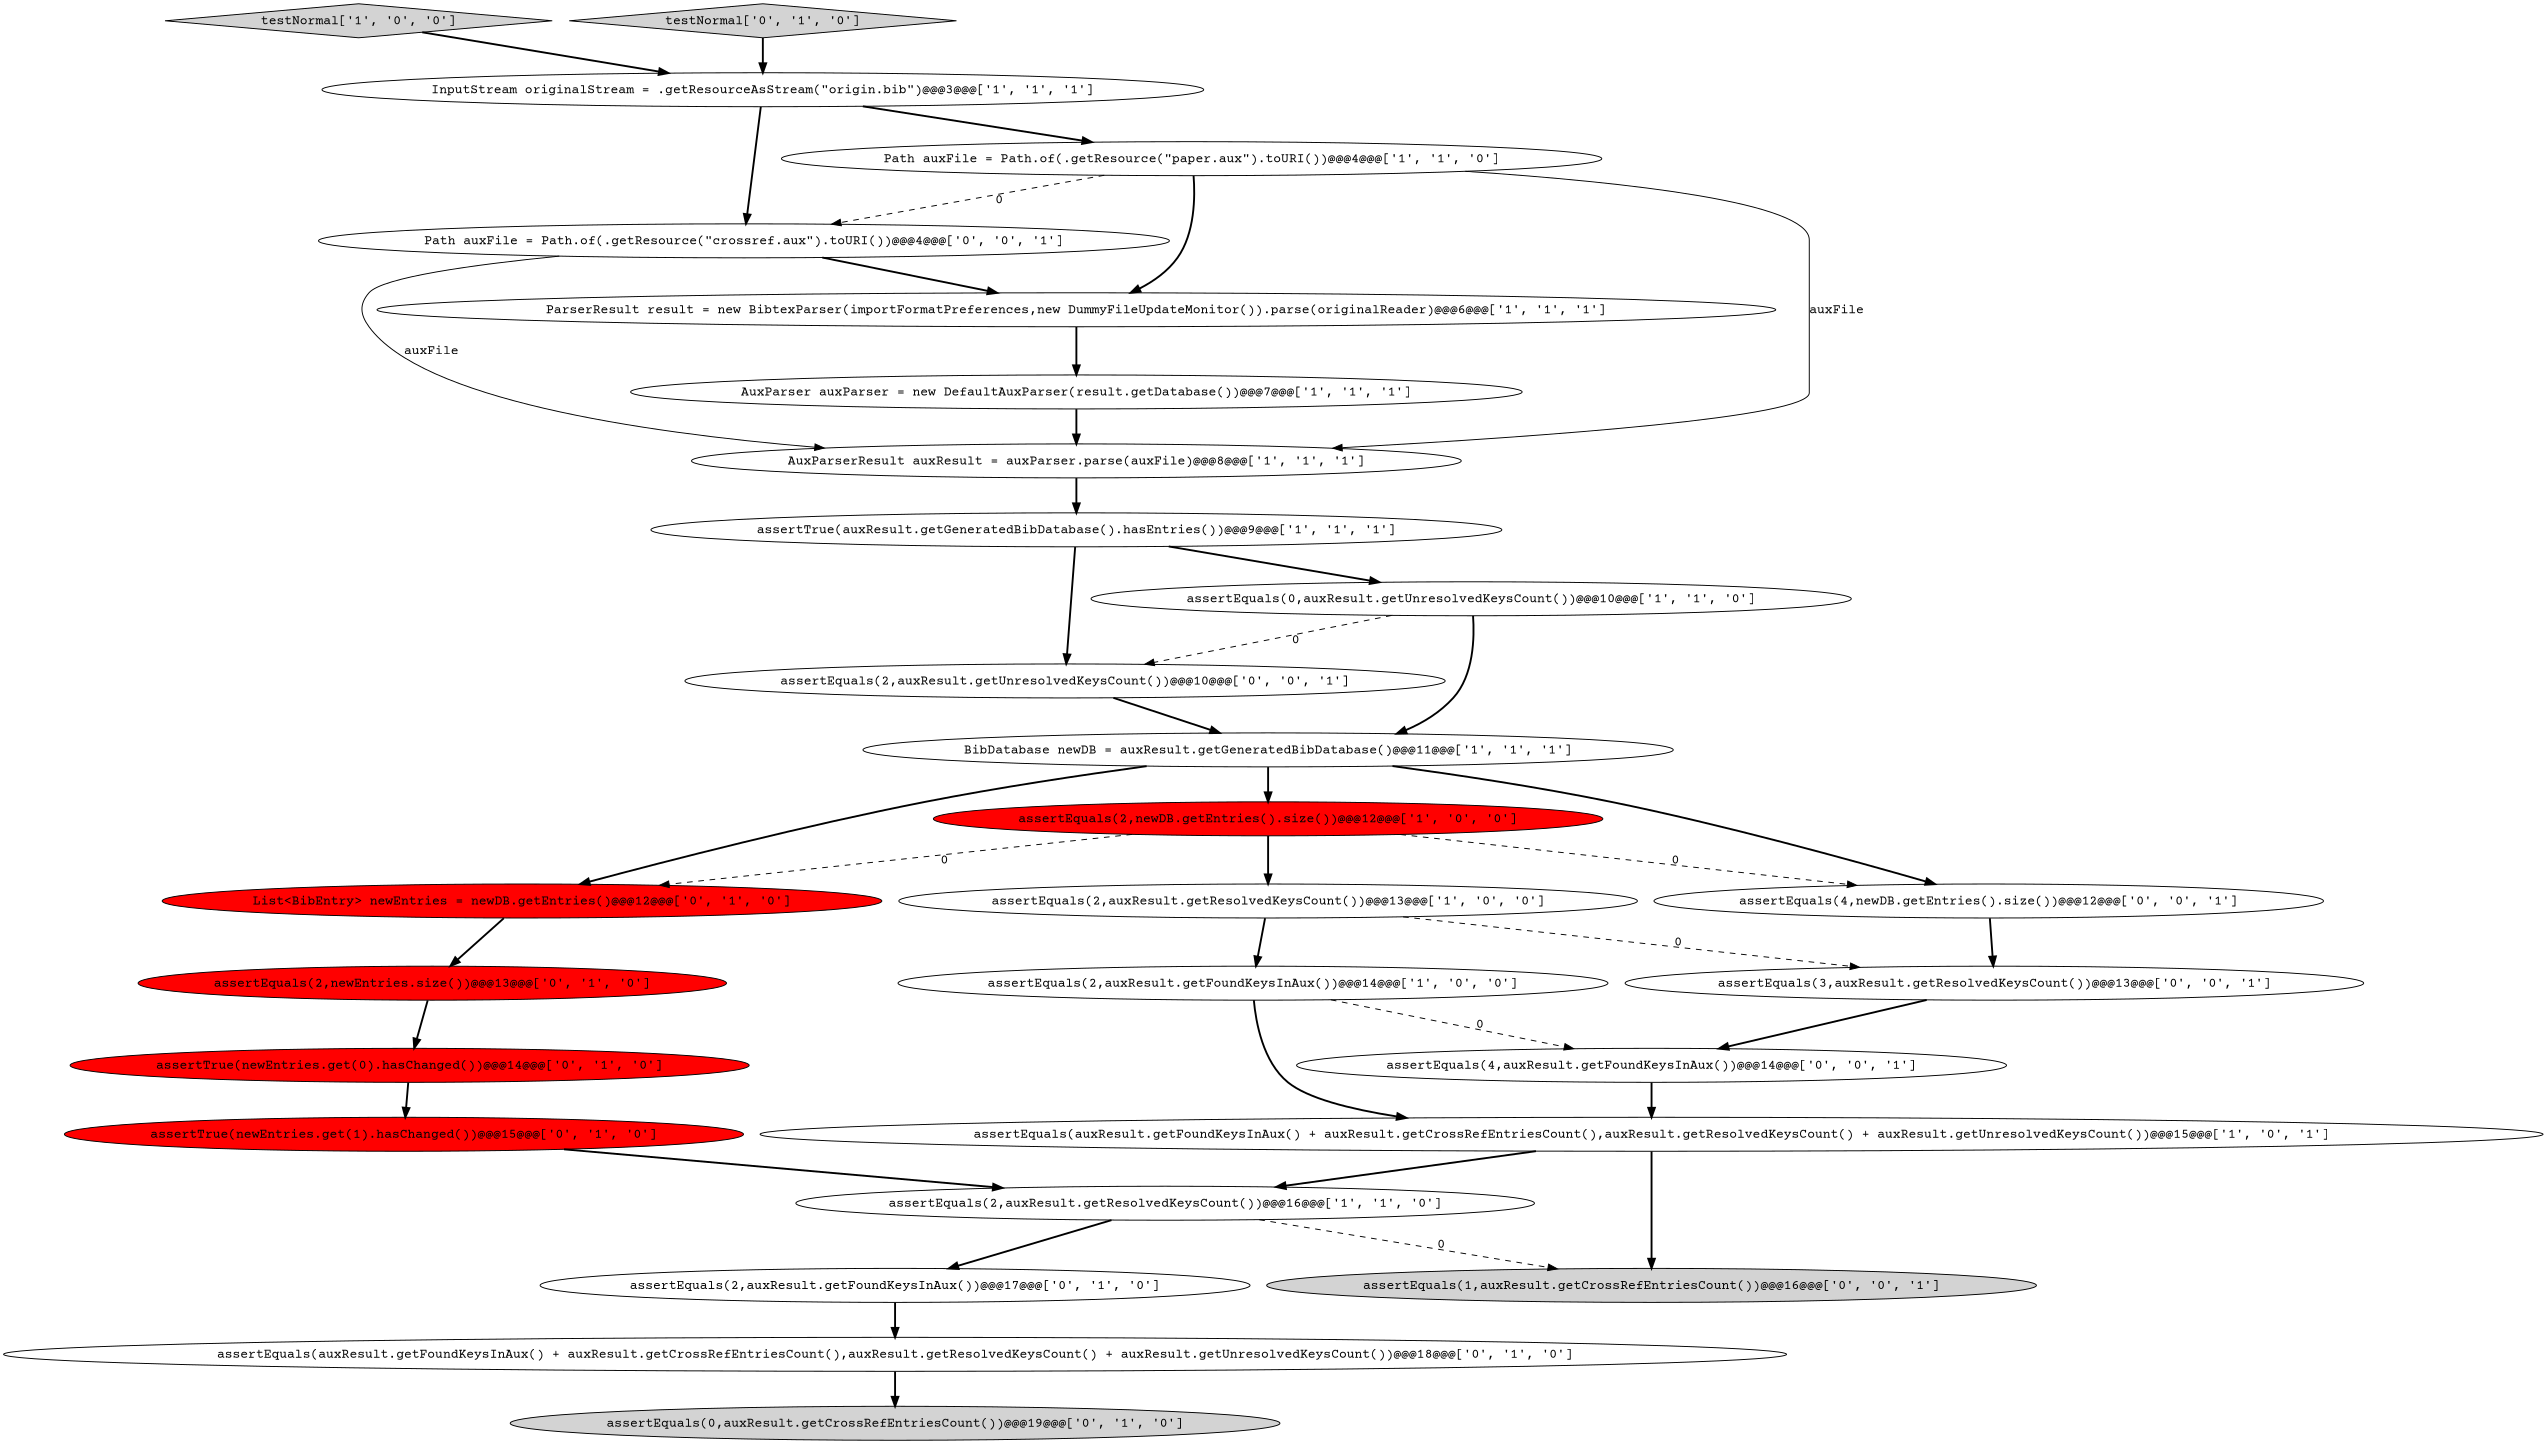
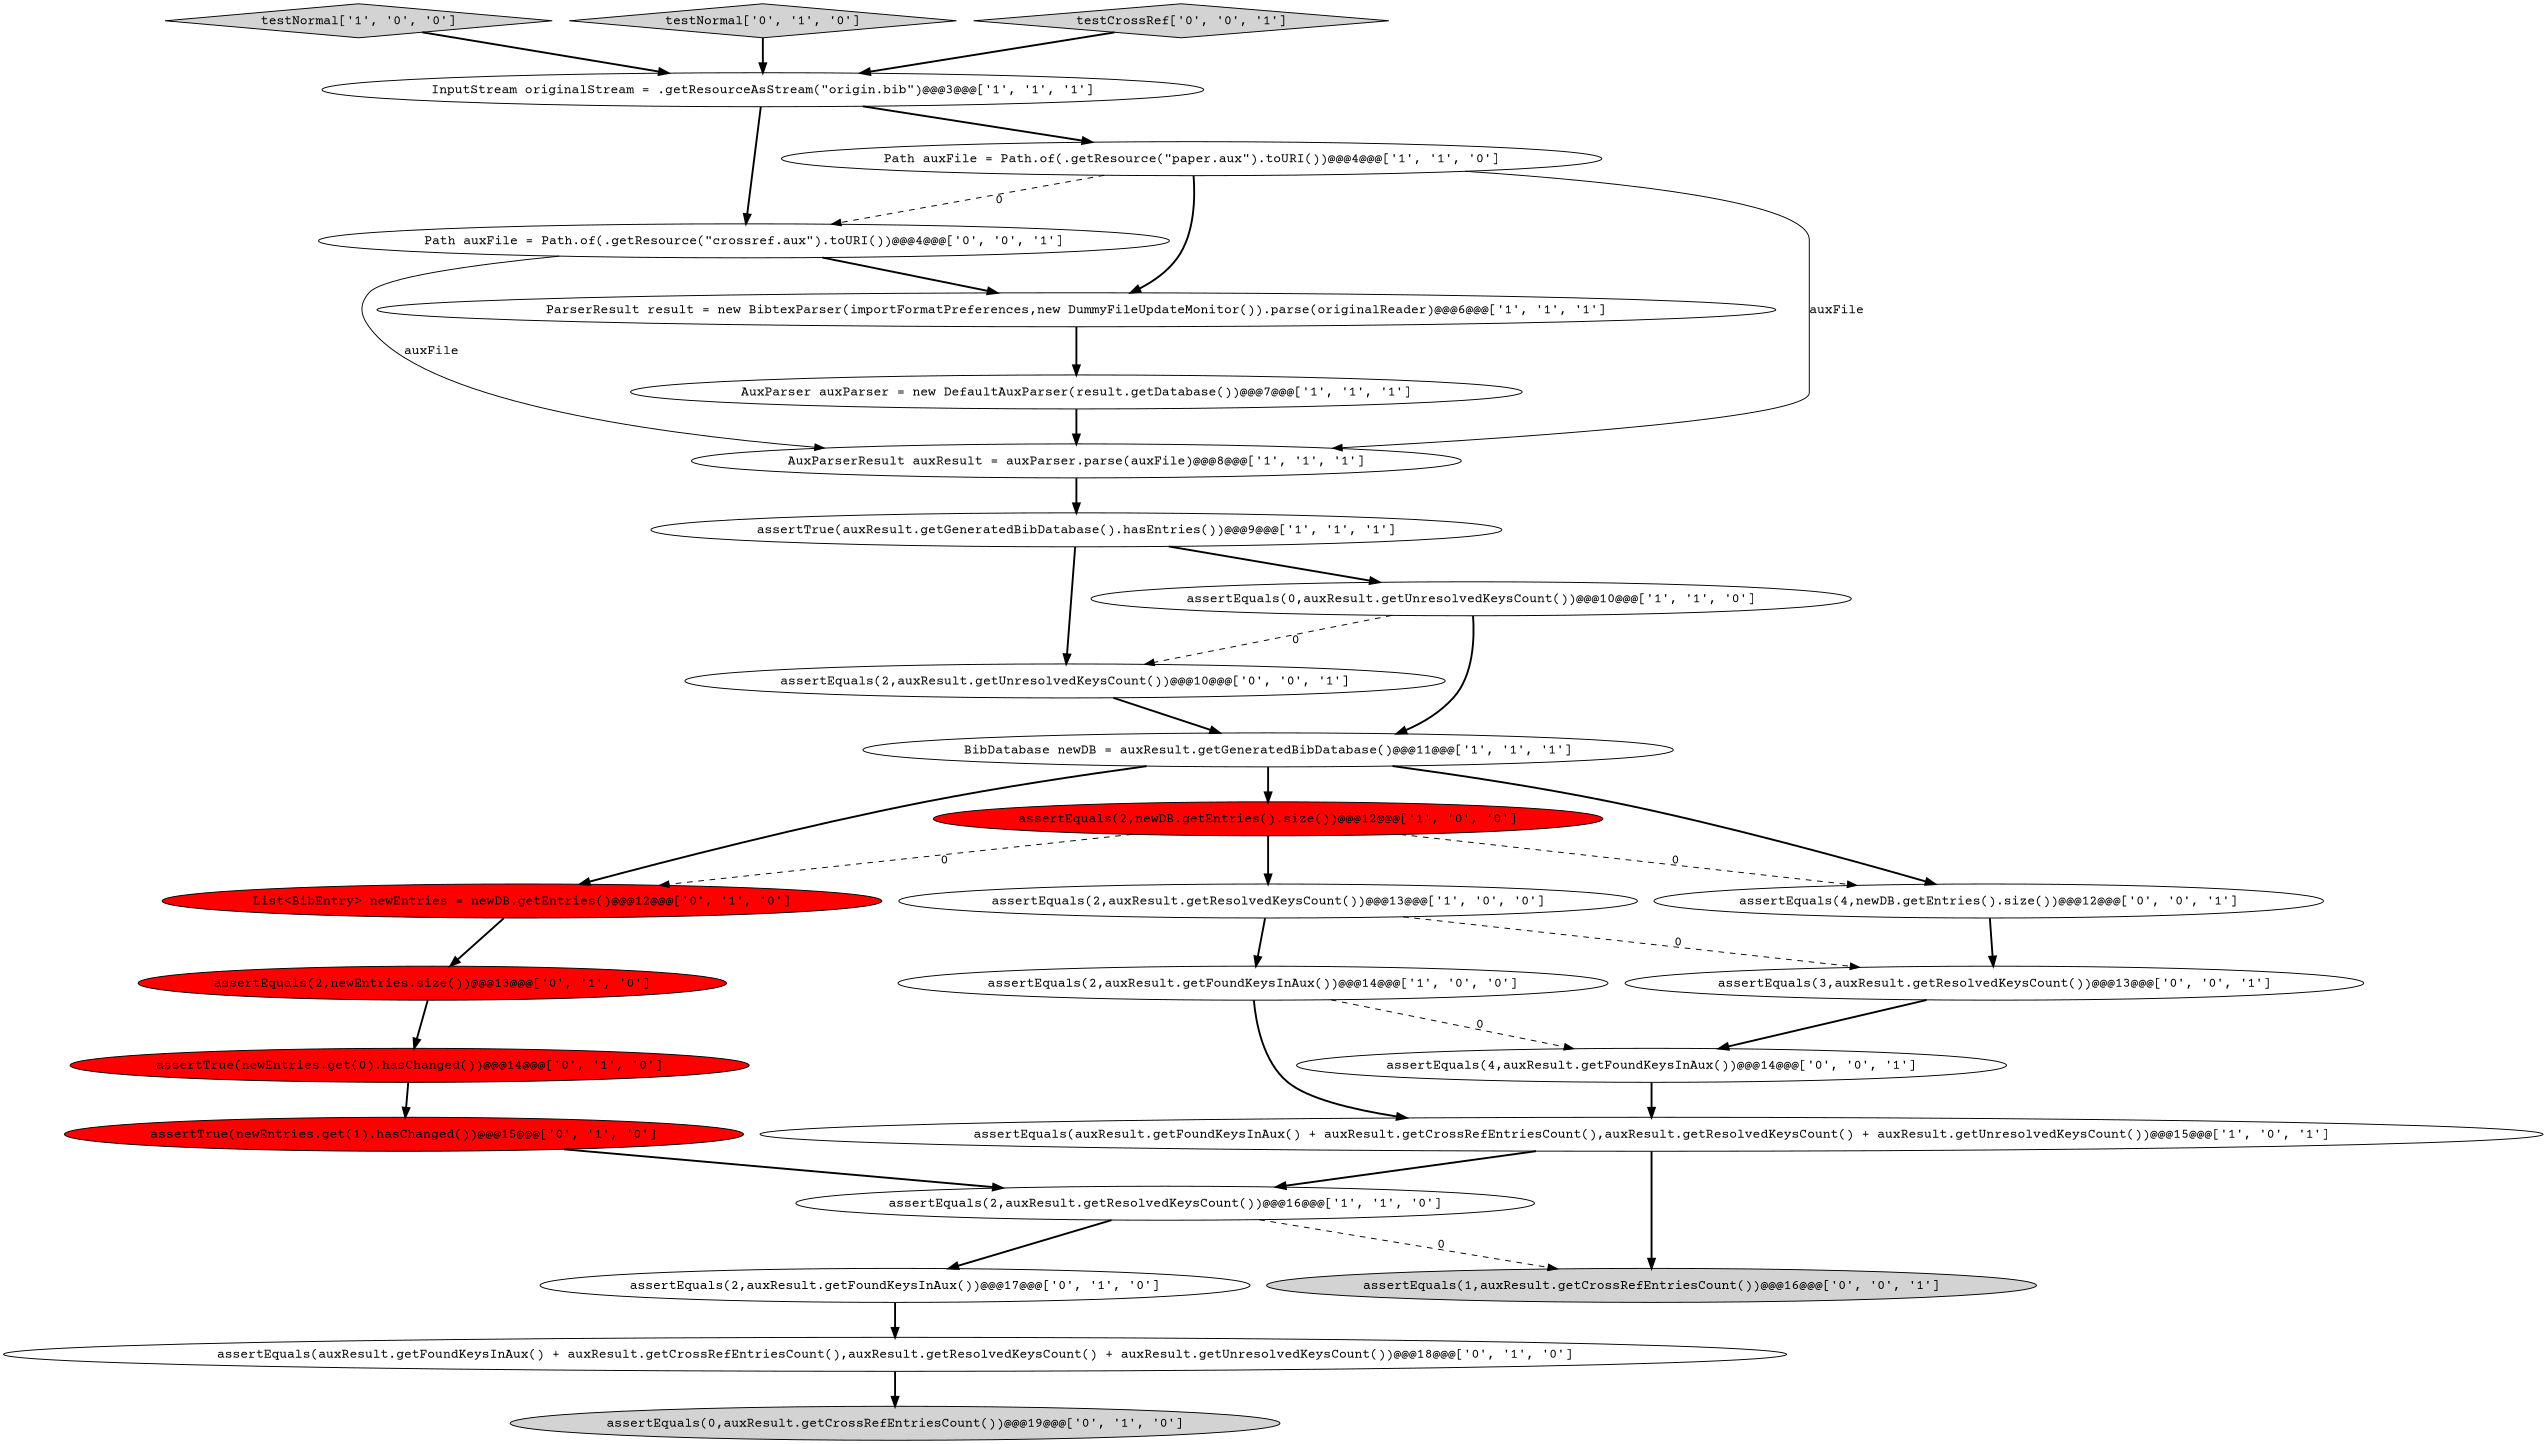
none -> (1181, 21)
